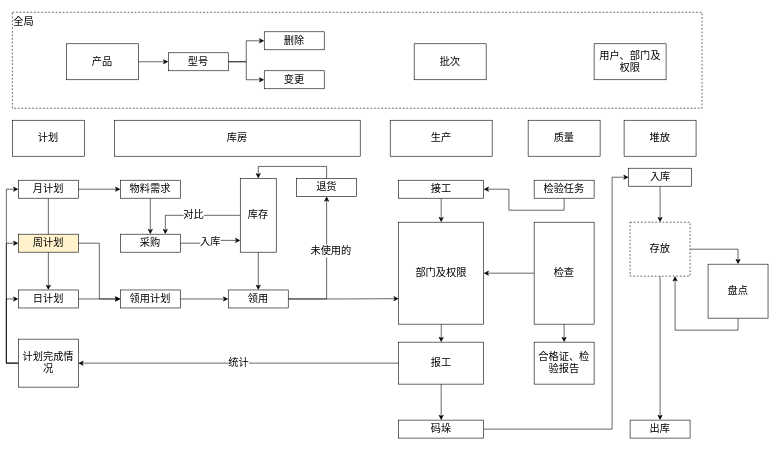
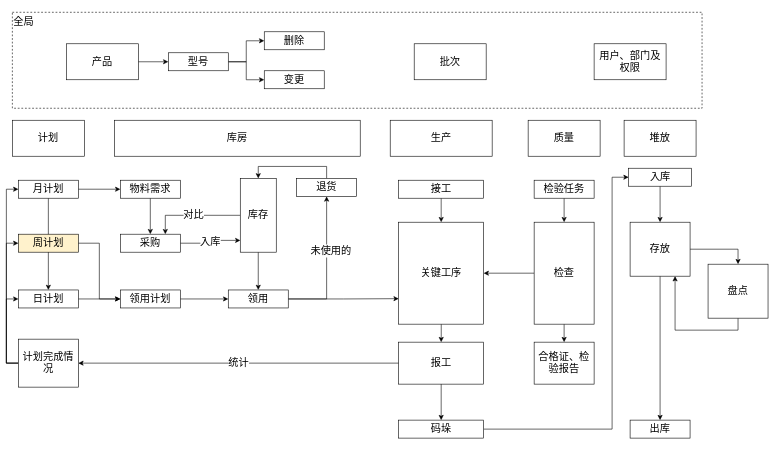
(509, 189) -> (564, 216)
(660, 249) -> (660, 249)
(441, 273) -> (441, 273)
